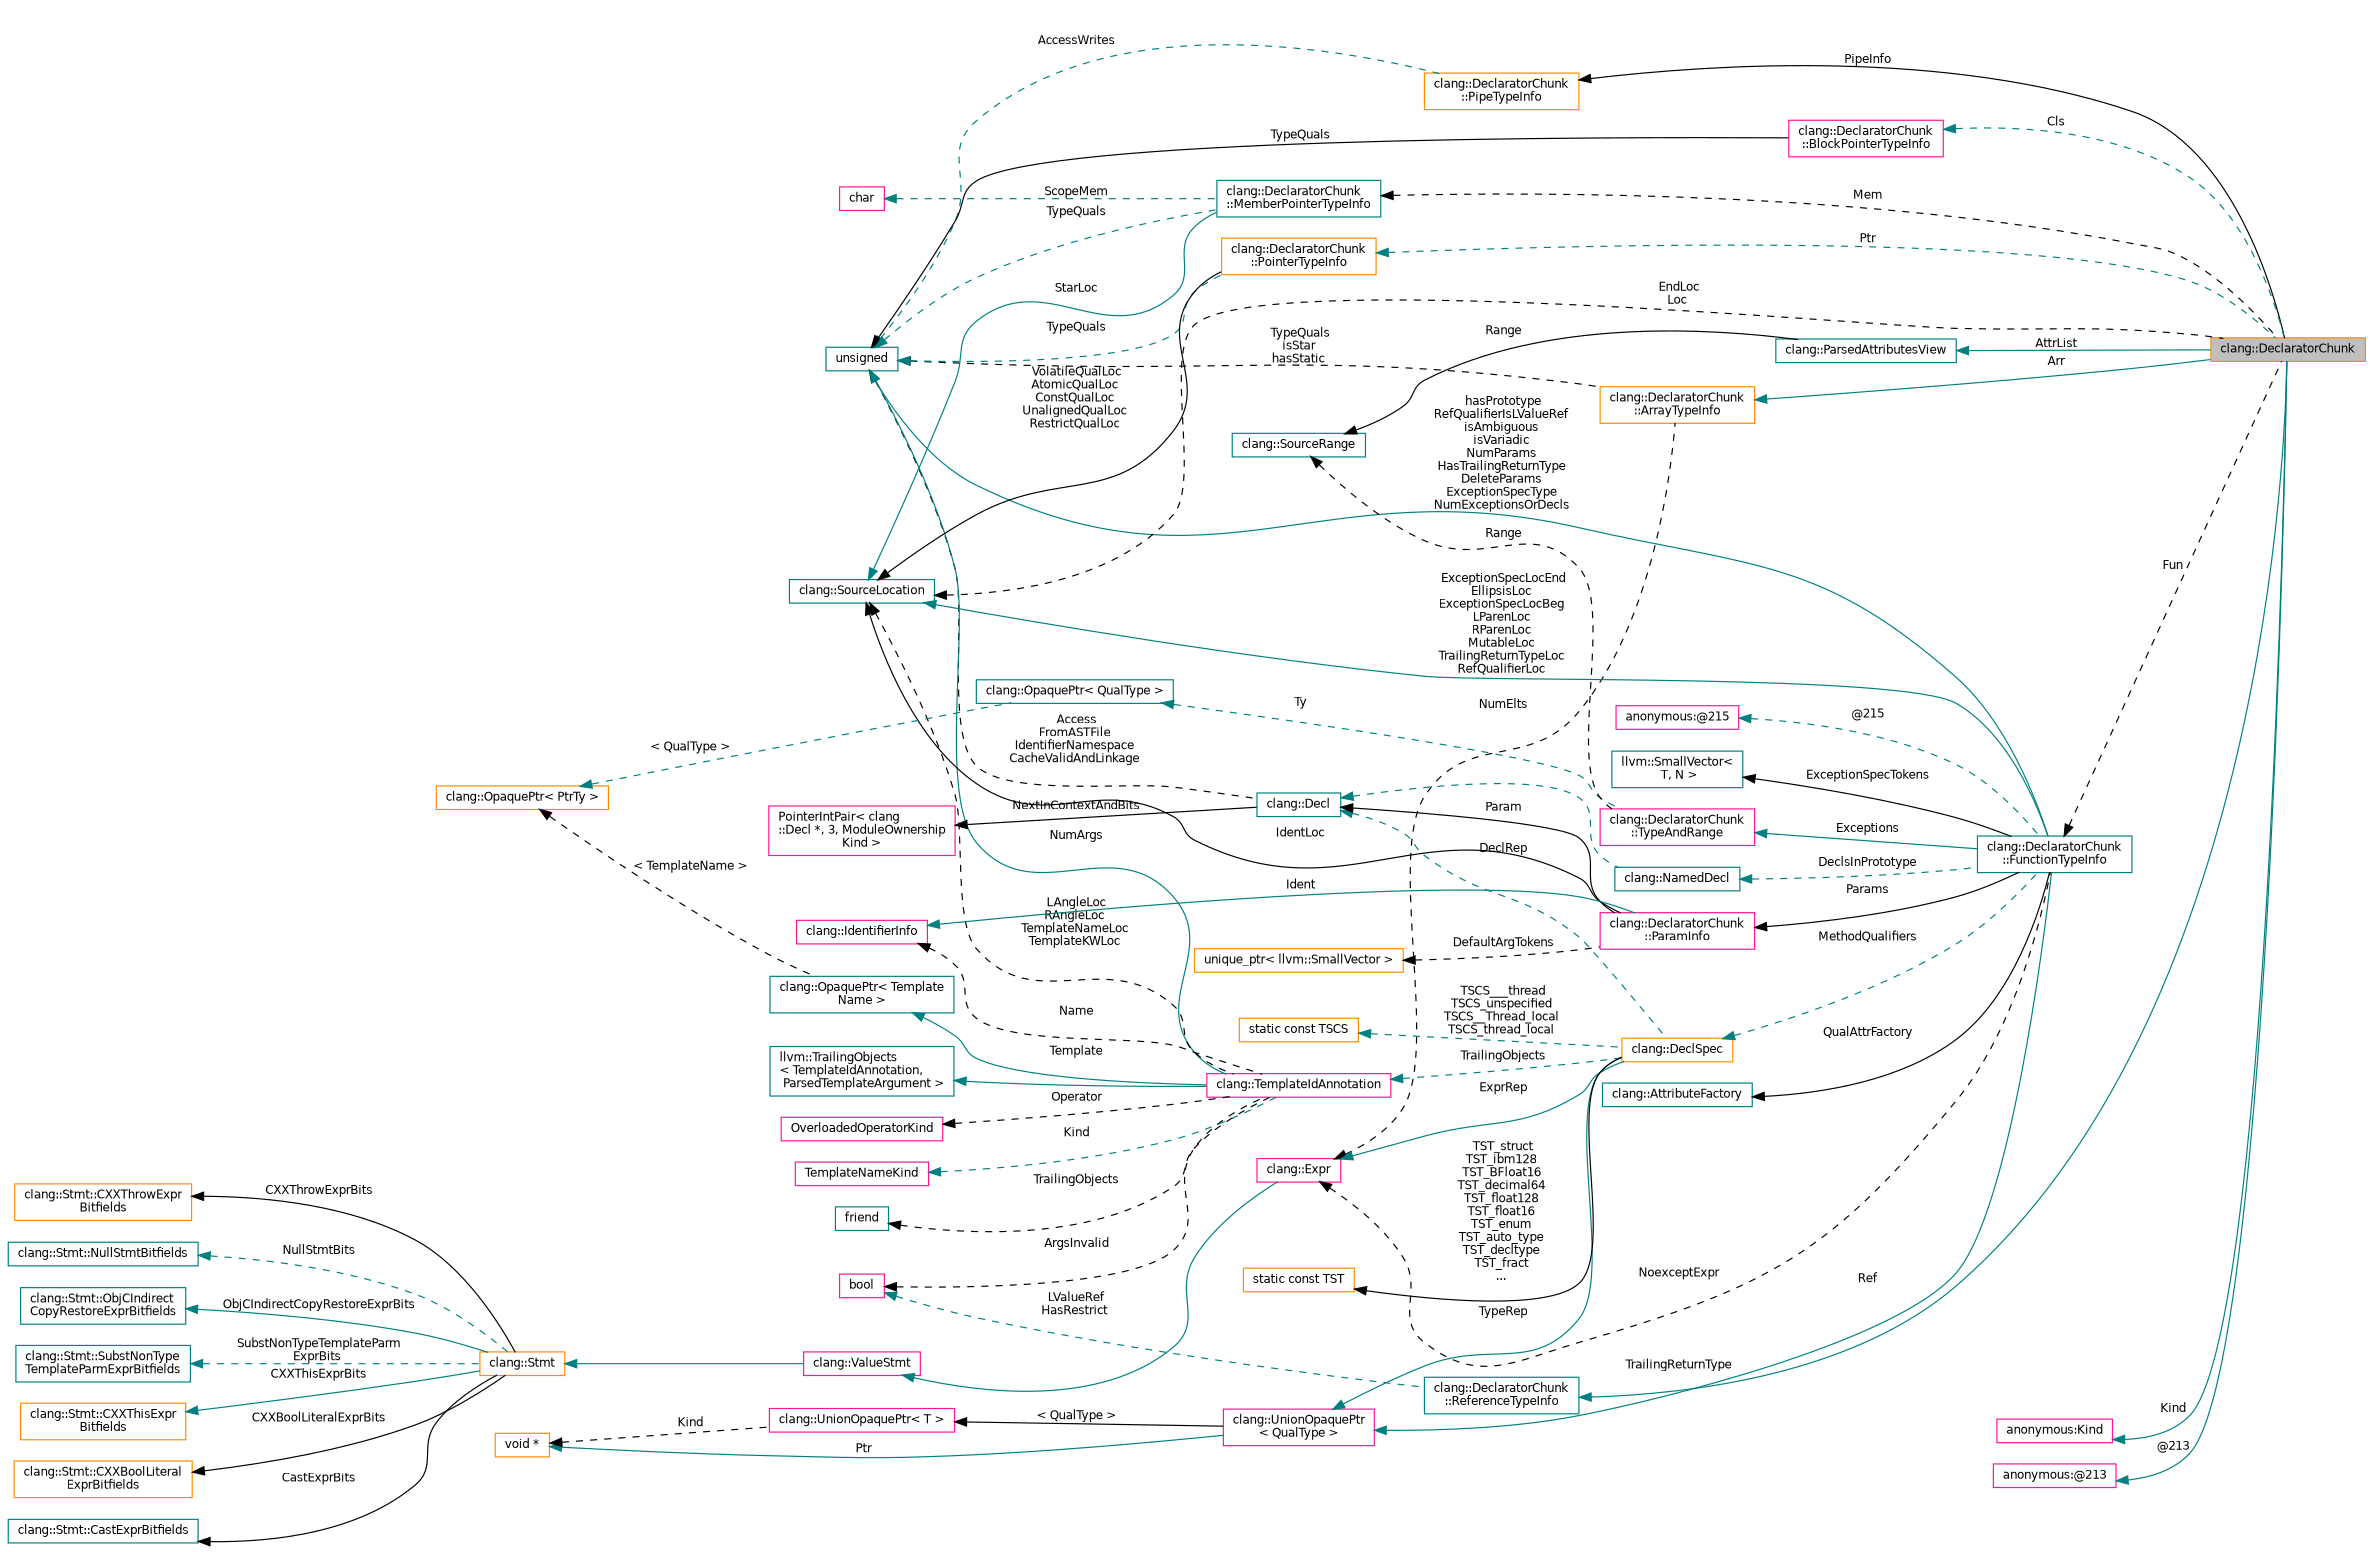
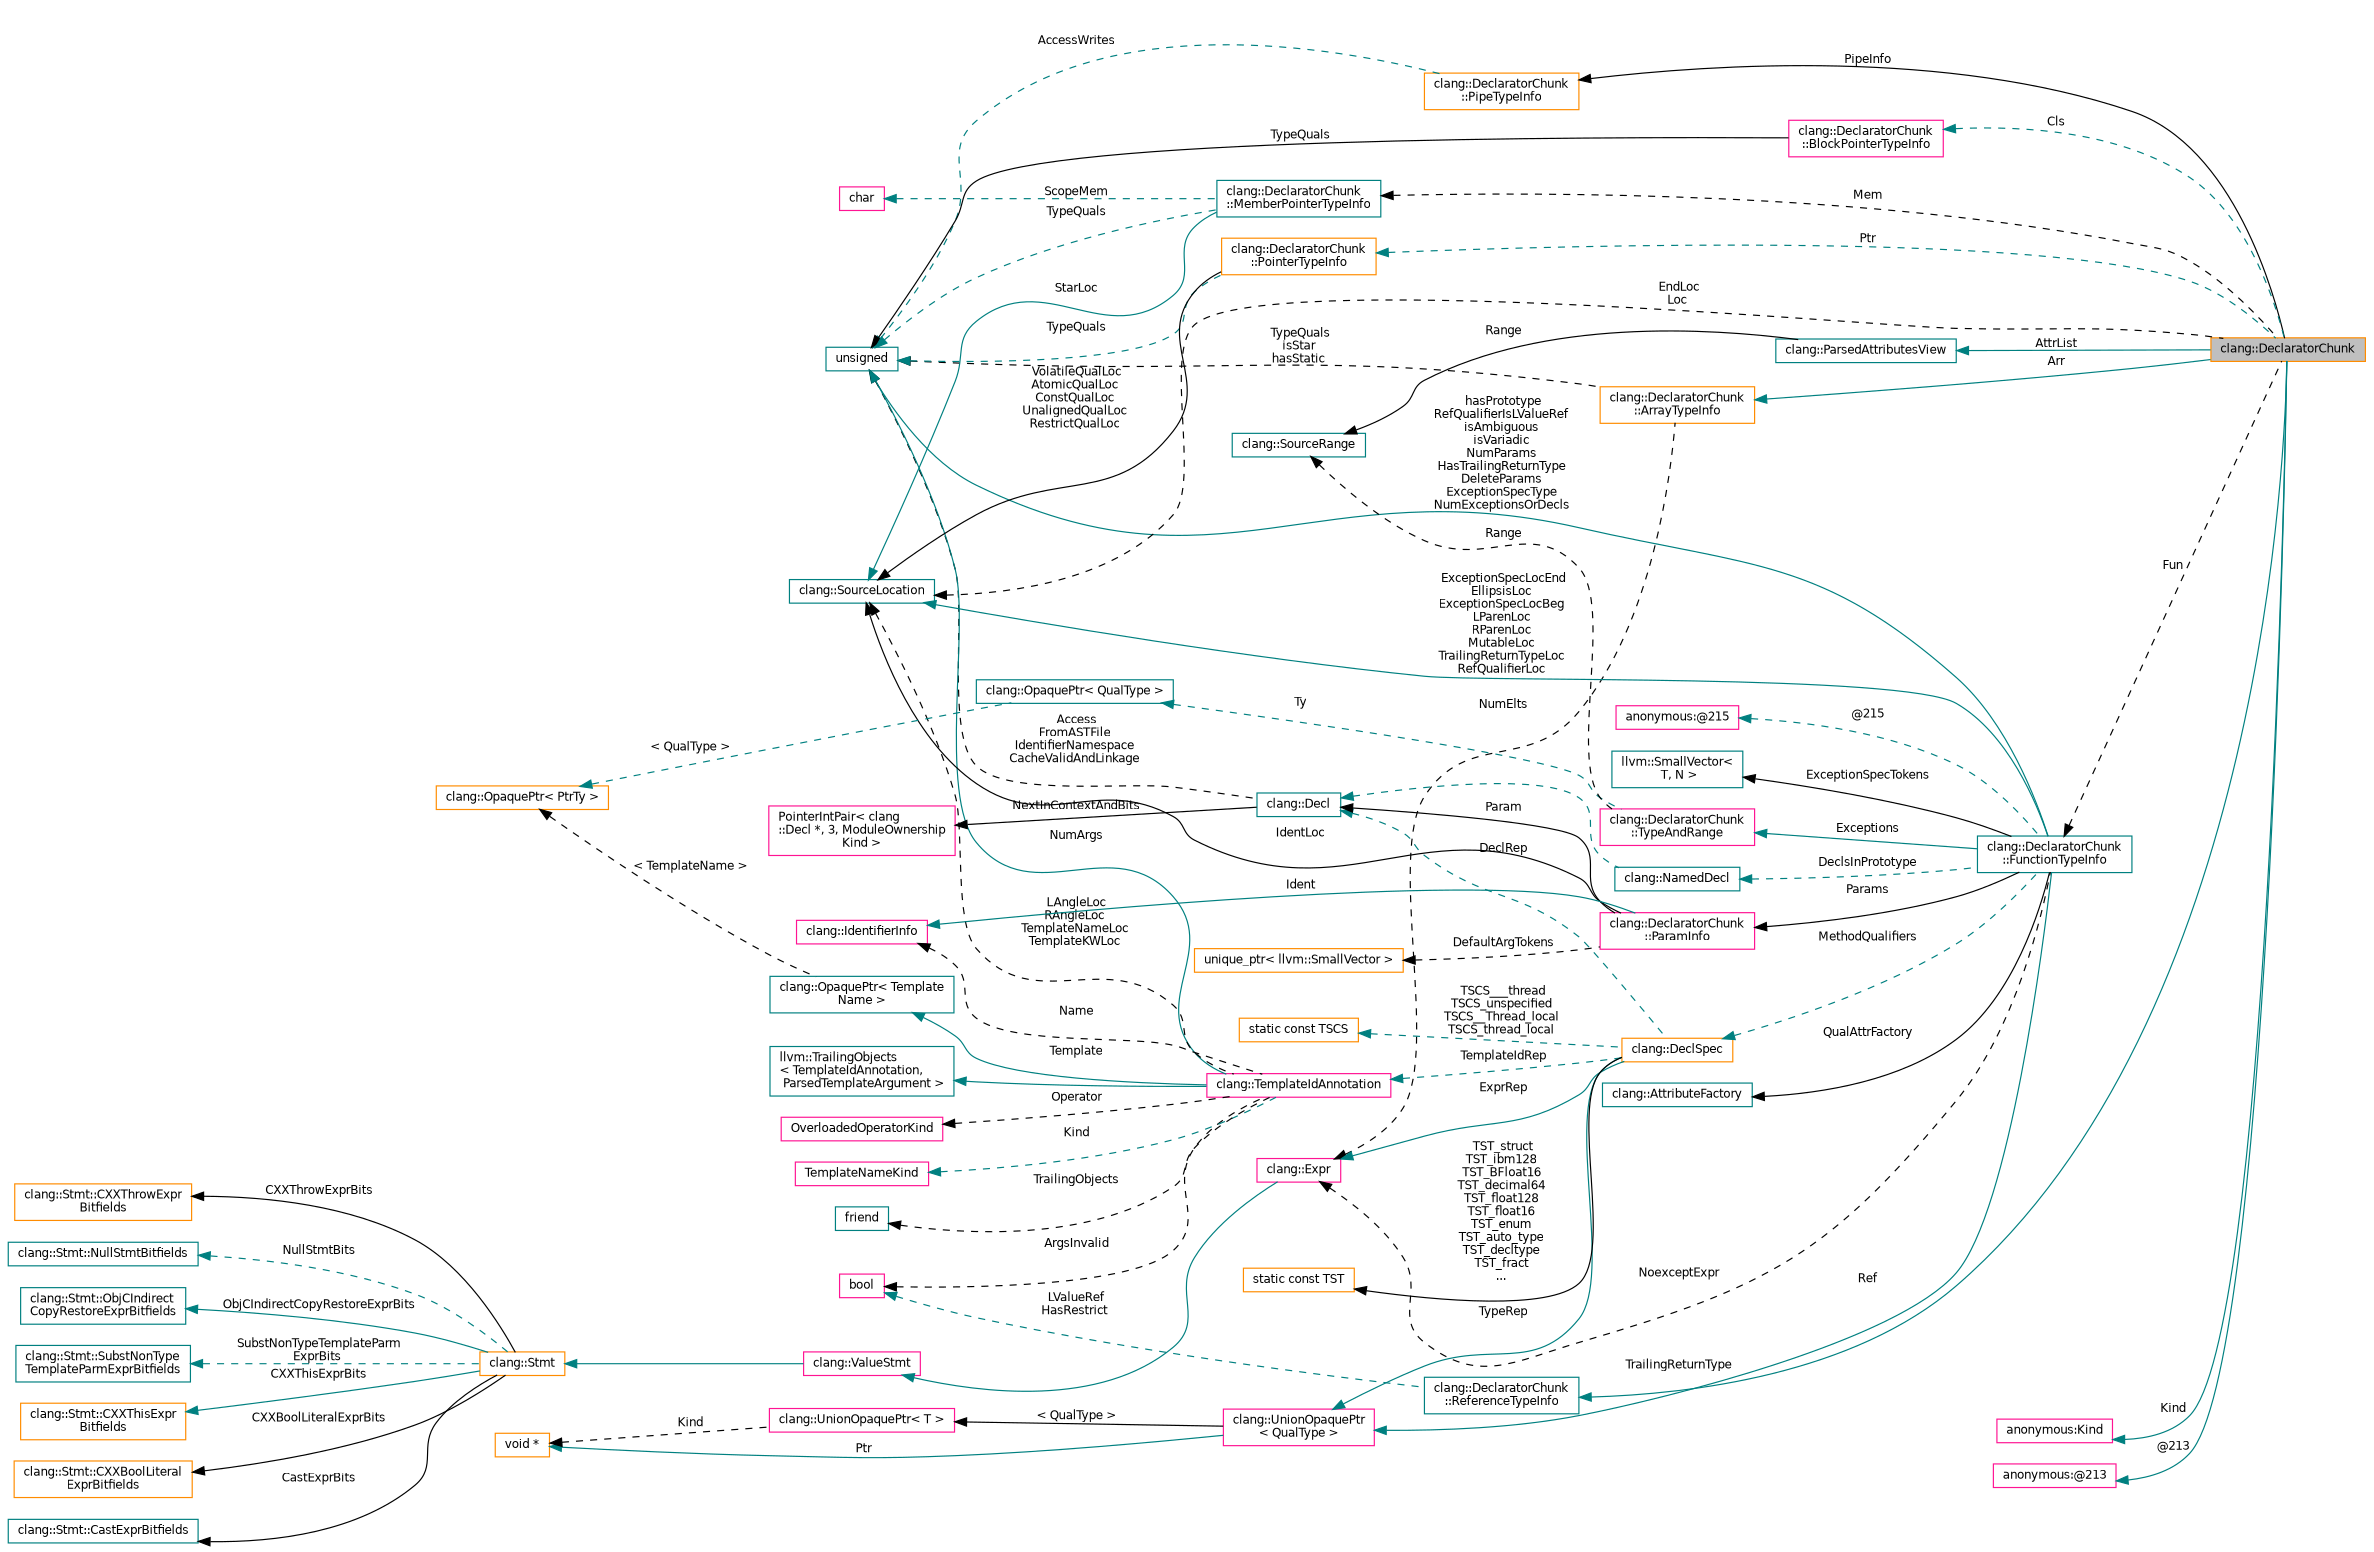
(1502, 1057) -> (1502, 1057)
